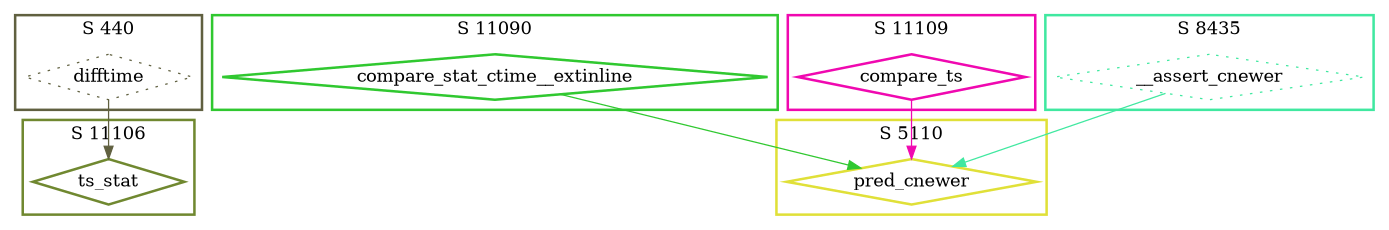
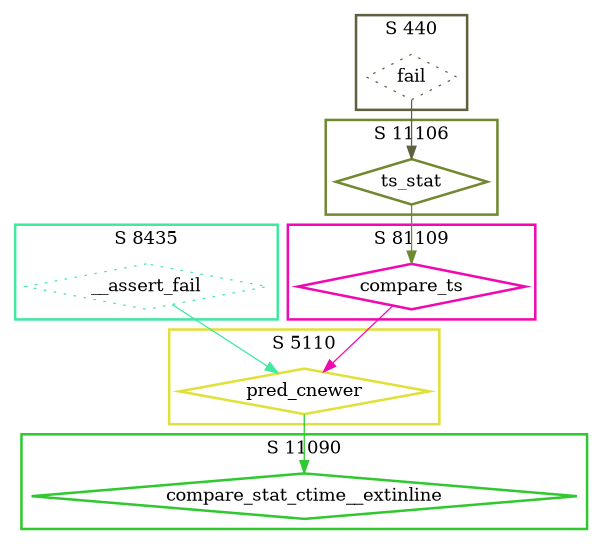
(912, 30) -> (412, 239)
(109, 77) -> (412, 77)
(1209, 77) -> (146, 287)
(704, 130) -> (304, 442)
none -> (412, 232)
